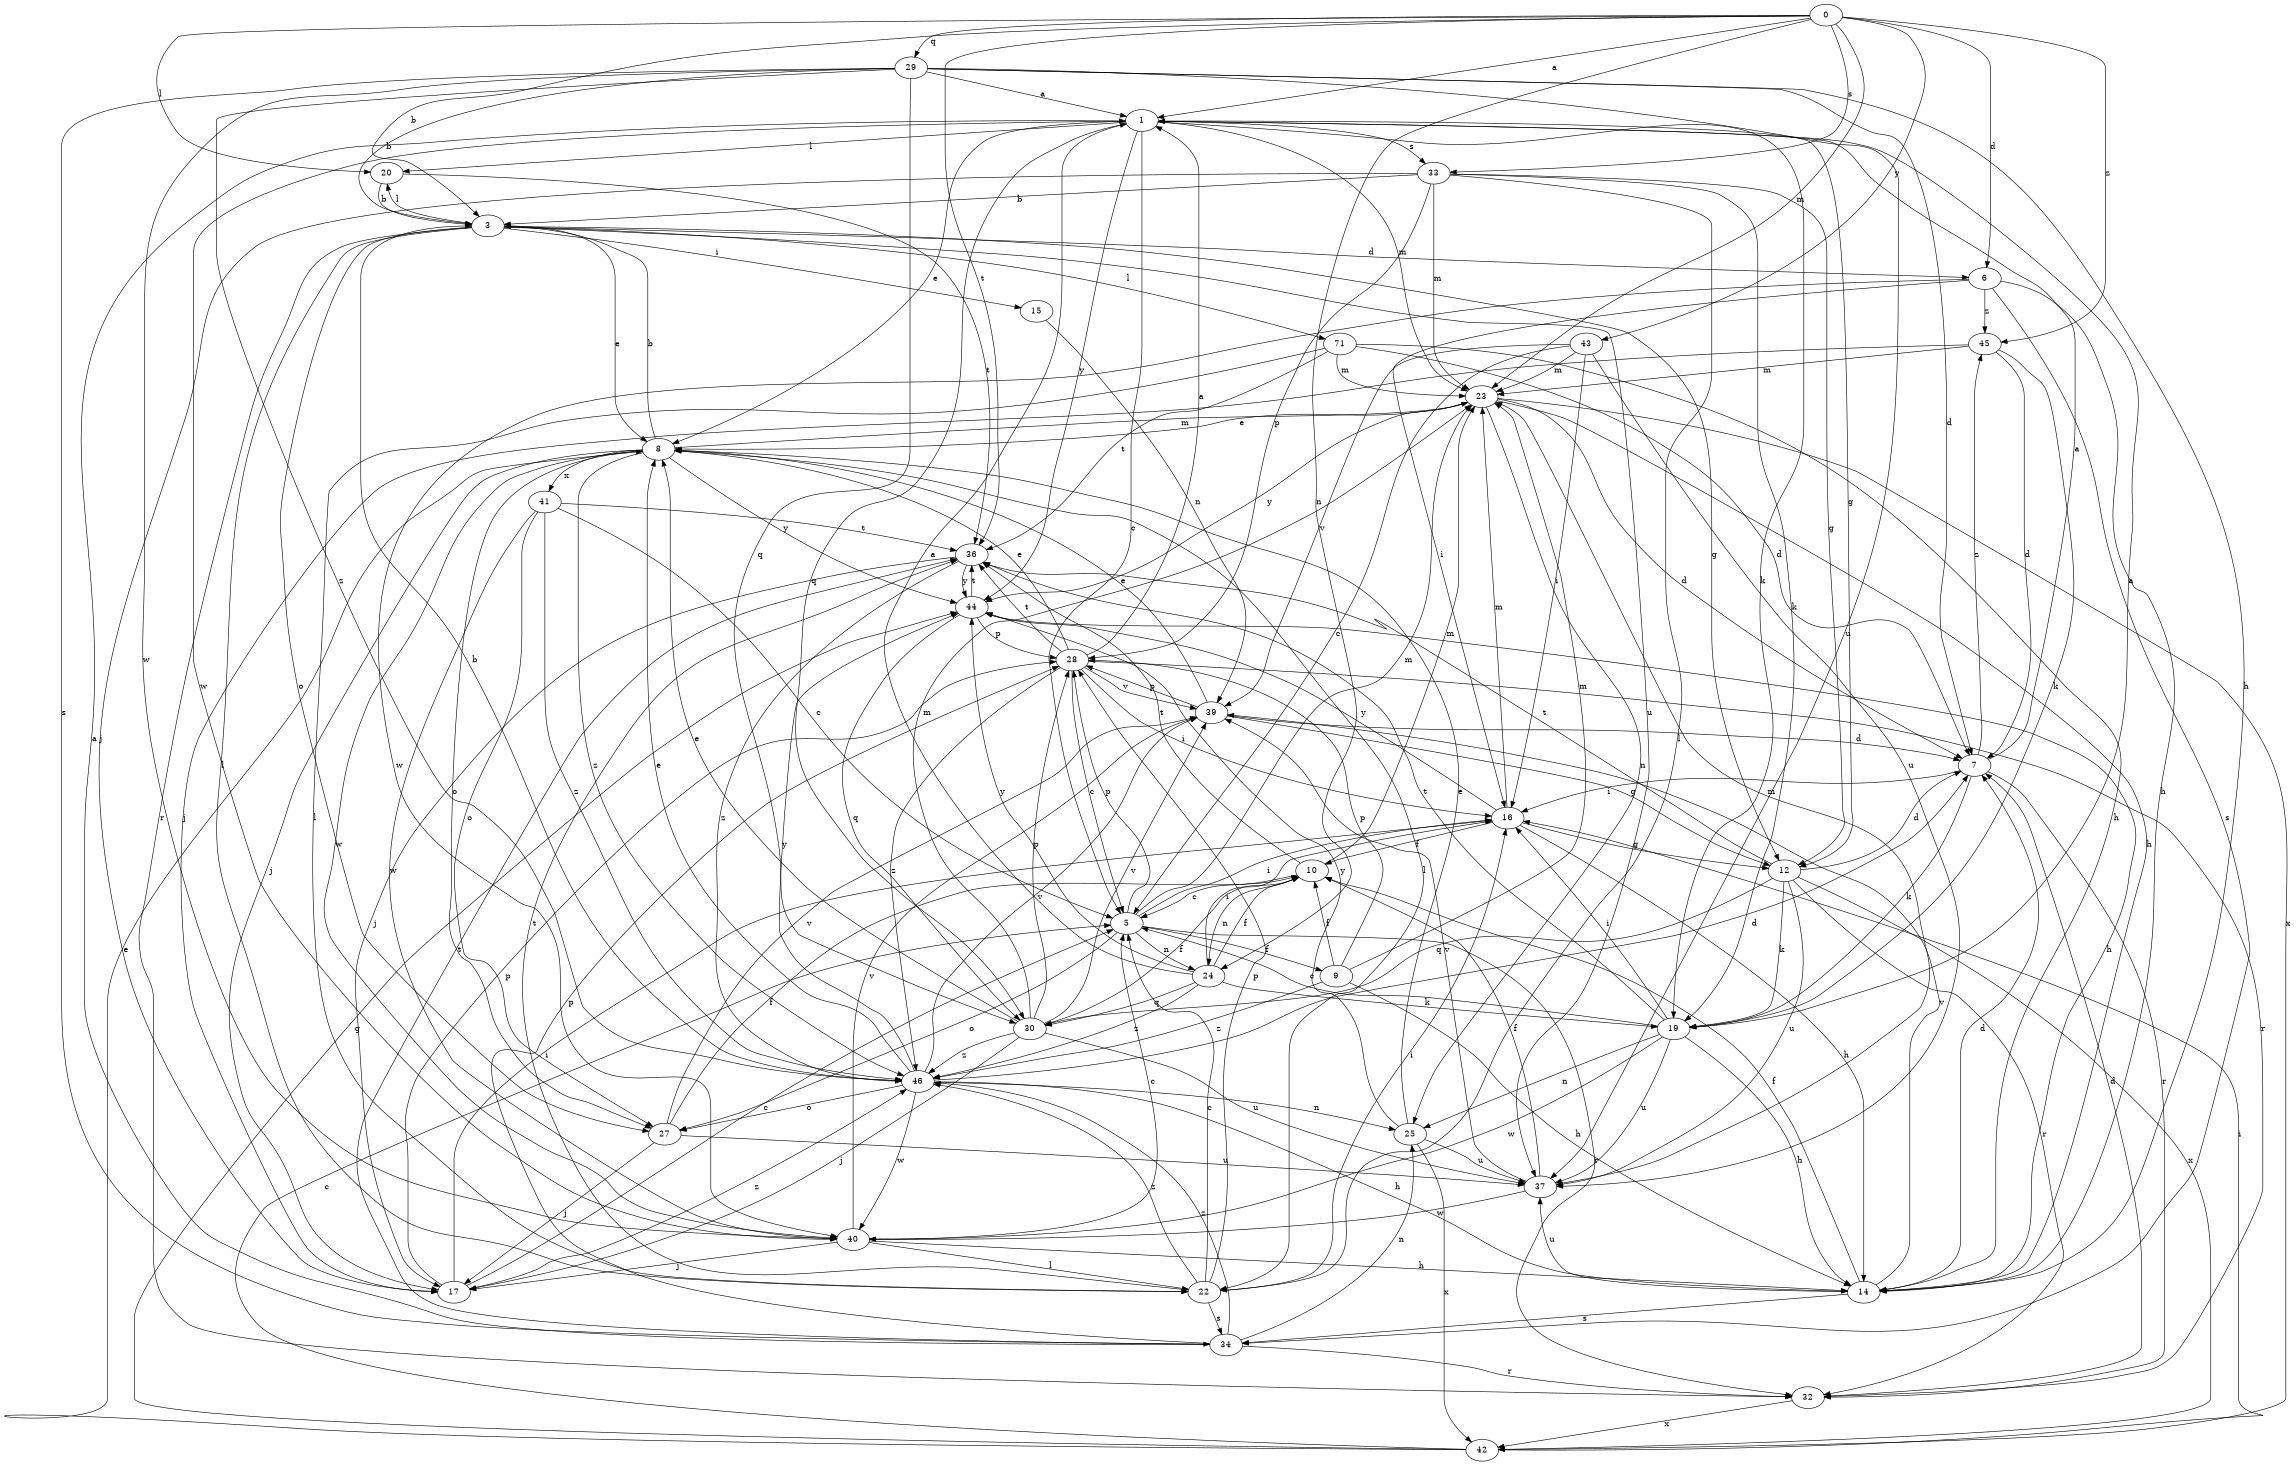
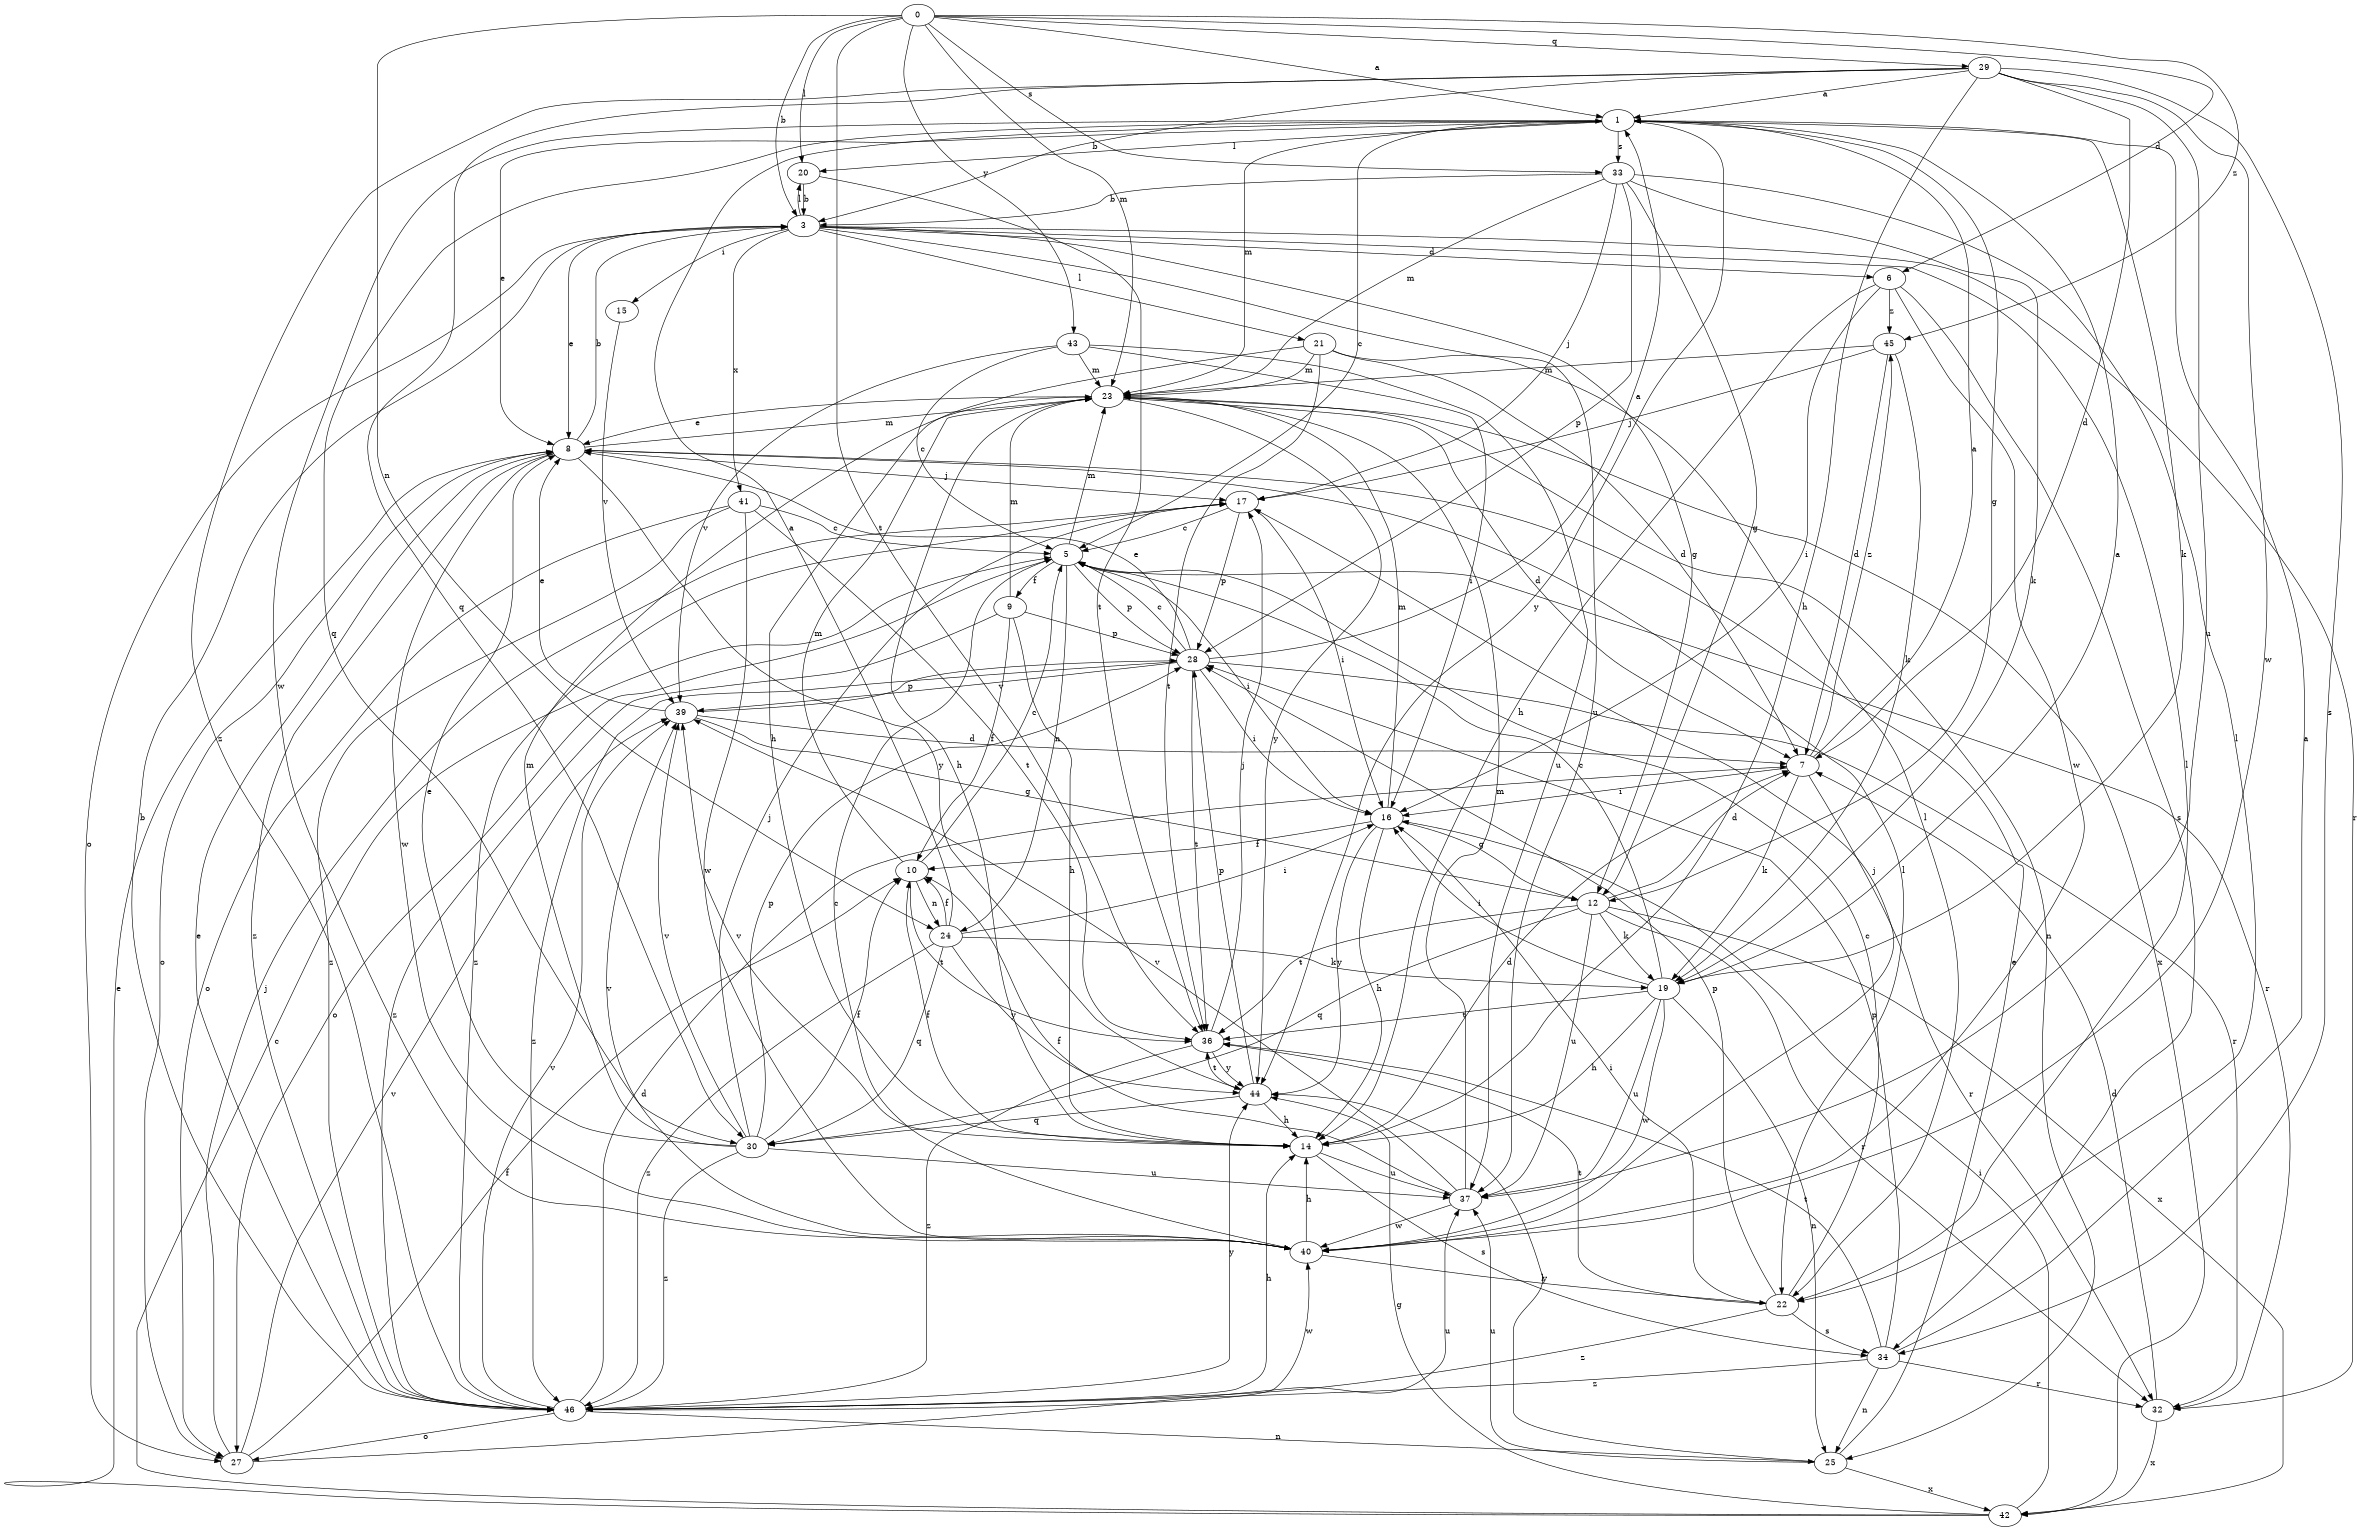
(1340, 344) -> (1320, 344)
(592, 458) -> (733, 343)
(1198, 502) -> (606, 502)
